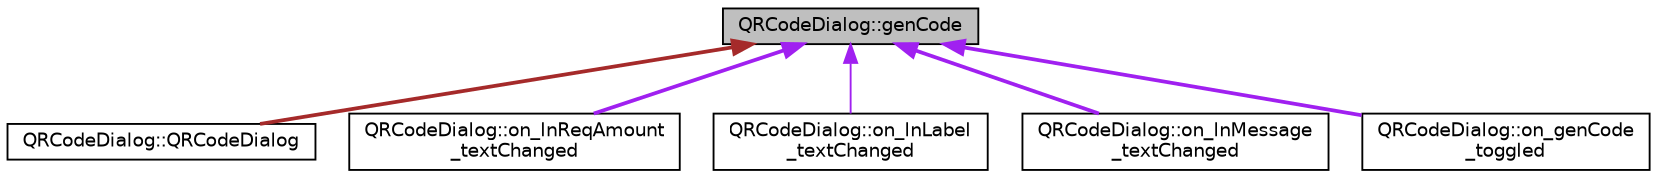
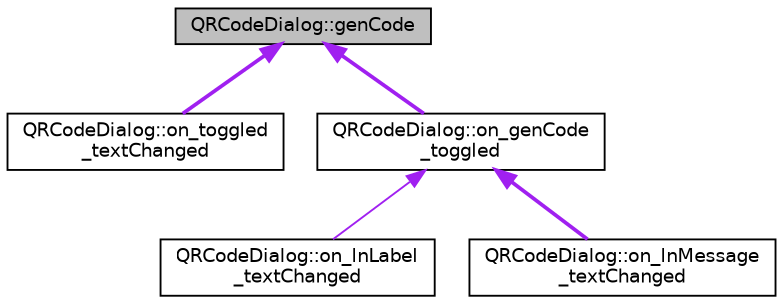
(1007, 82) -> (550, 211)
(851, 88) -> (371, 211)
(161, 142) -> none
(515, 142) -> (146, 142)
